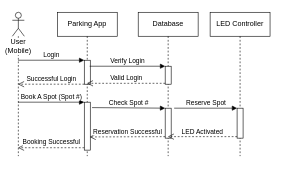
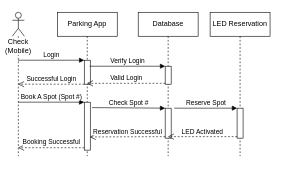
(240, 24) -> (240, 24)
(18, 60) -> (18, 60)
